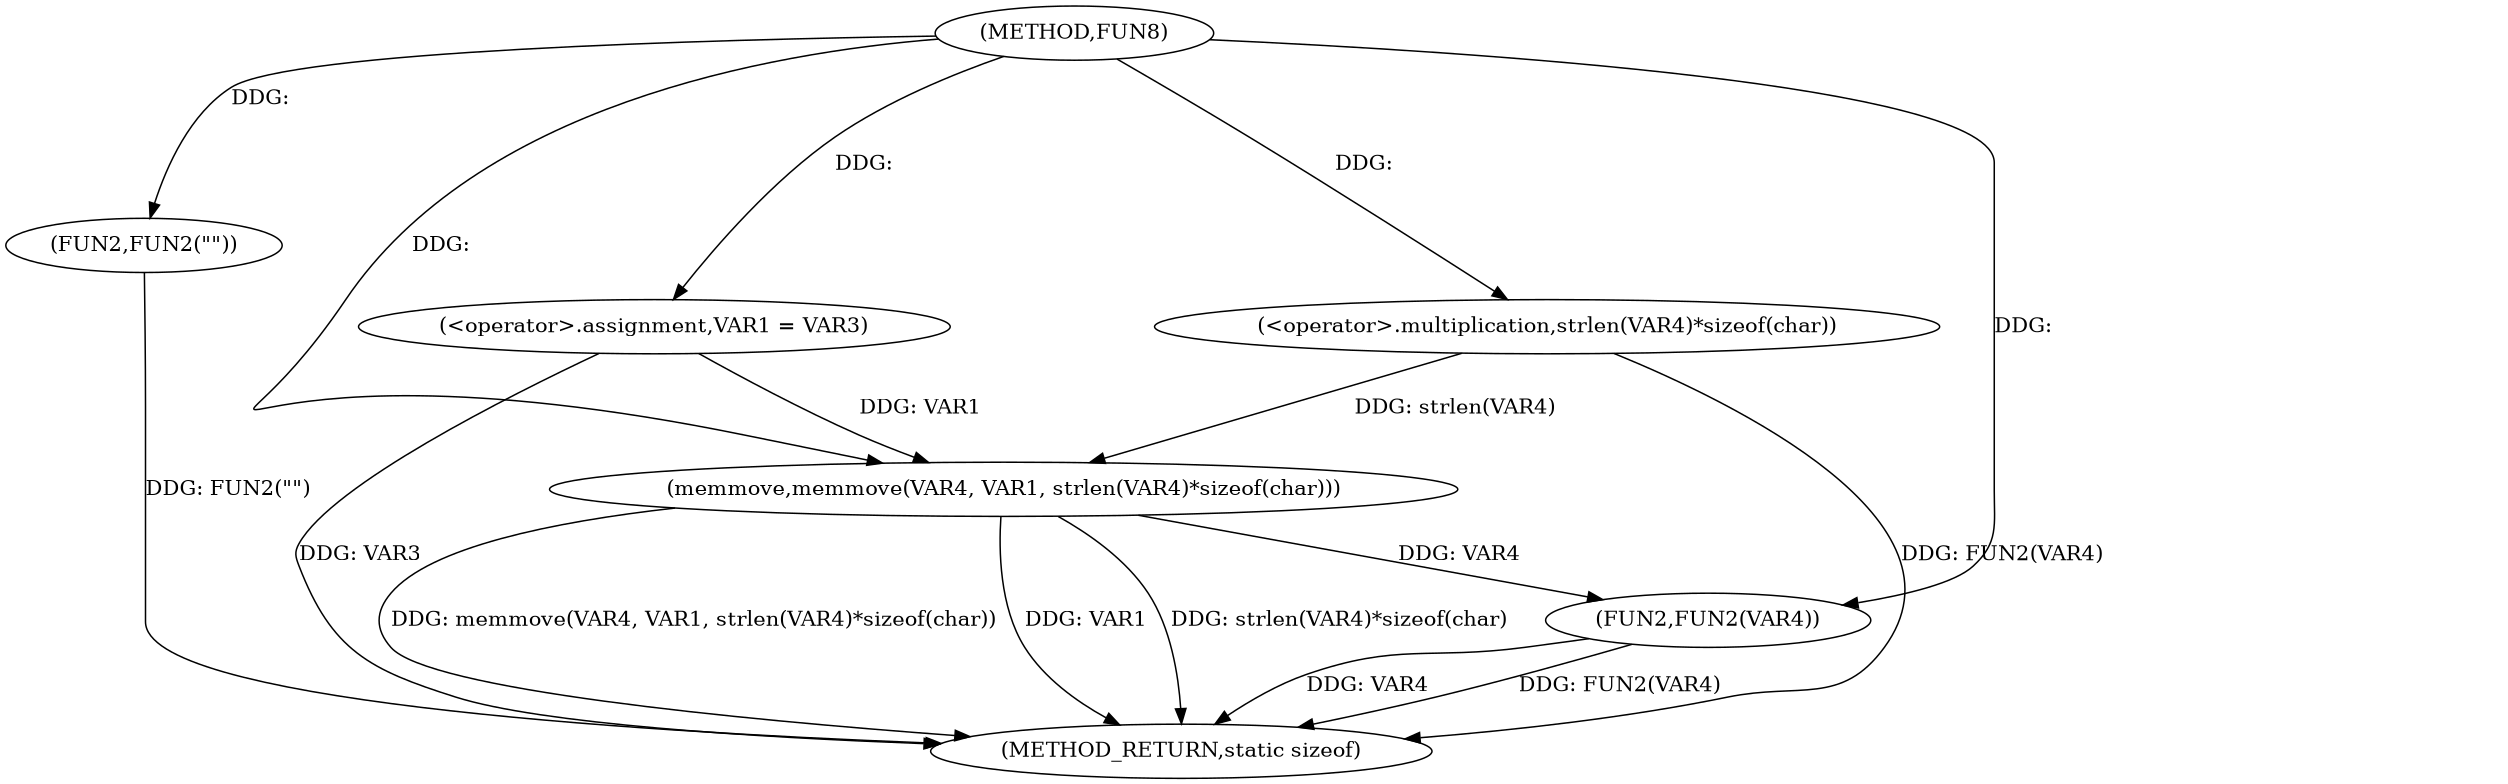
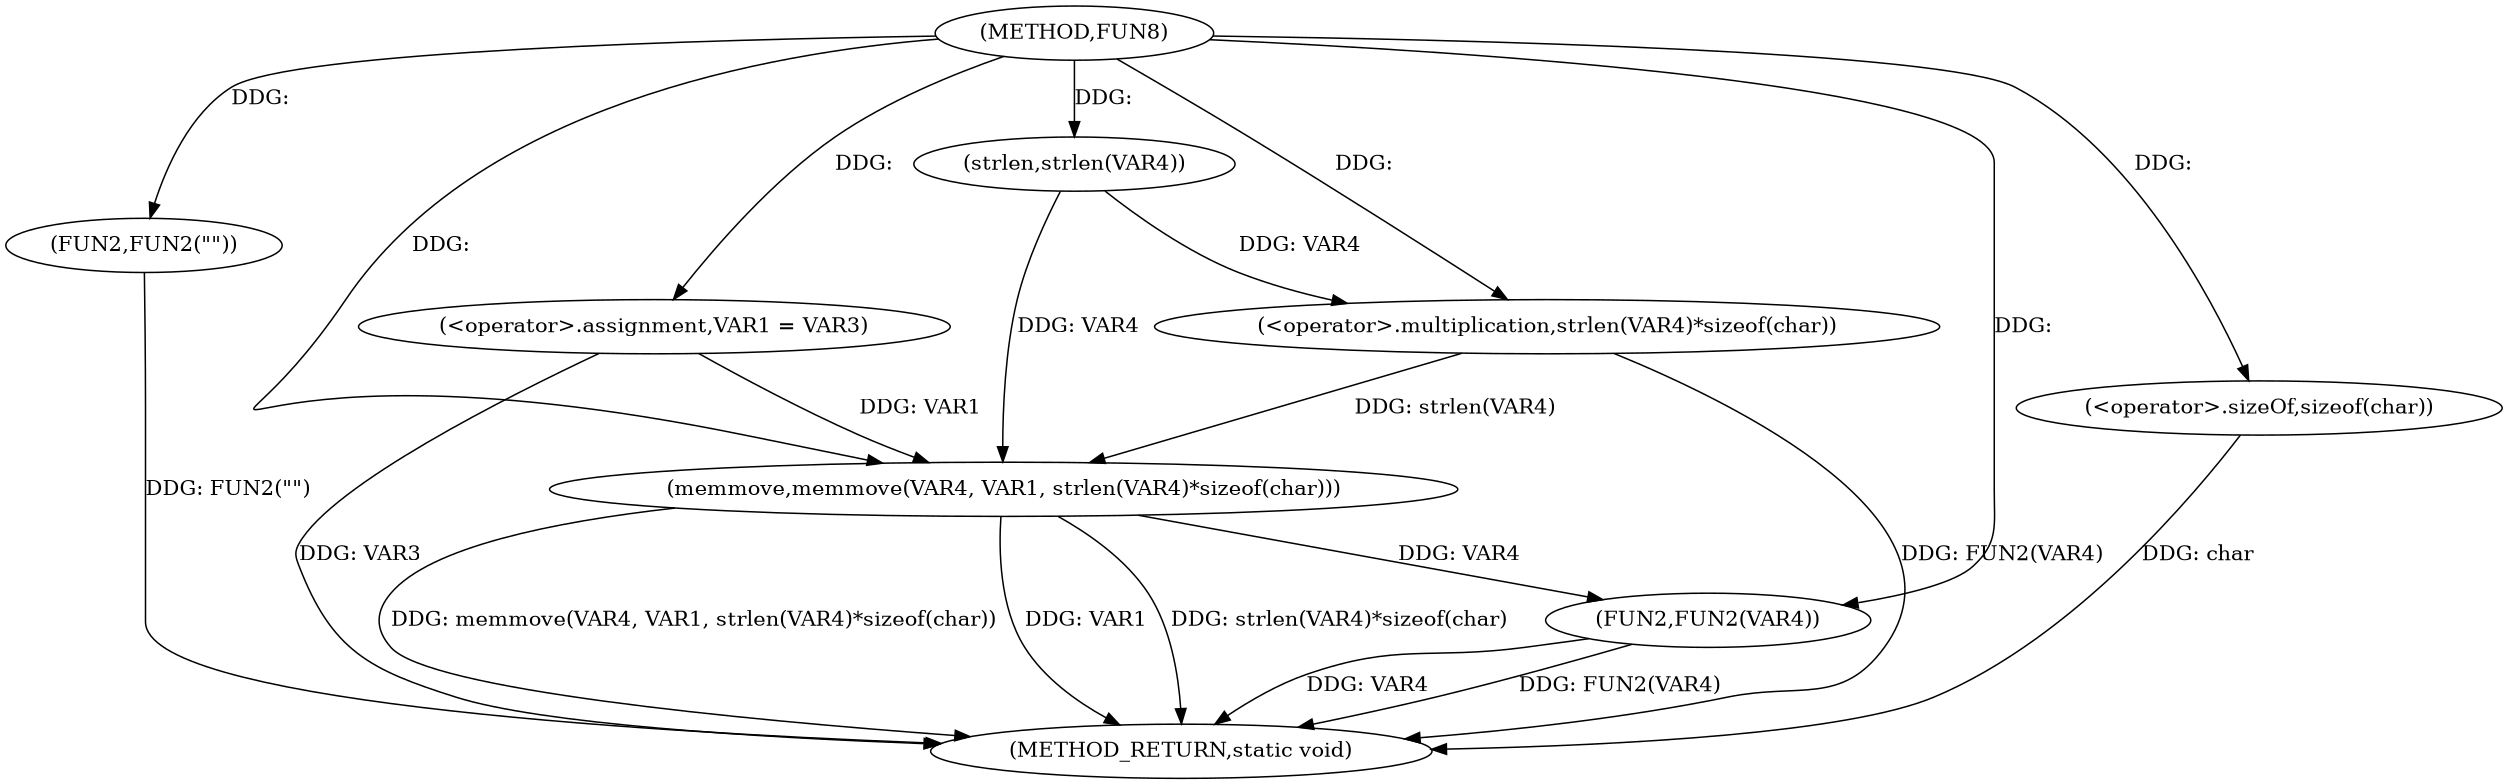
none -> (1074, 164)
none -> (2259, 408)
(1181, 751) -> (1181, 751)
